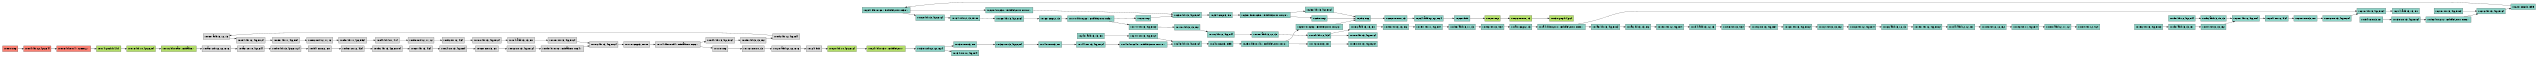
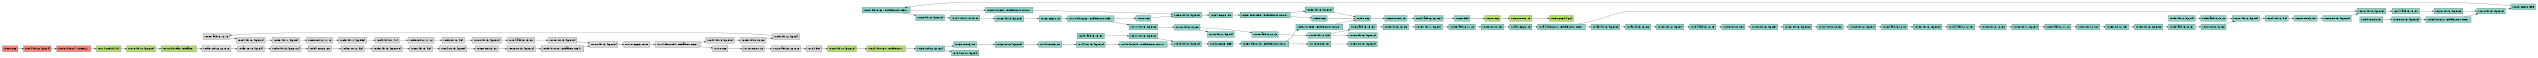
none -> (2426, 11)
none -> (2117, 27)
(1242, 35) -> (1225, 29)
